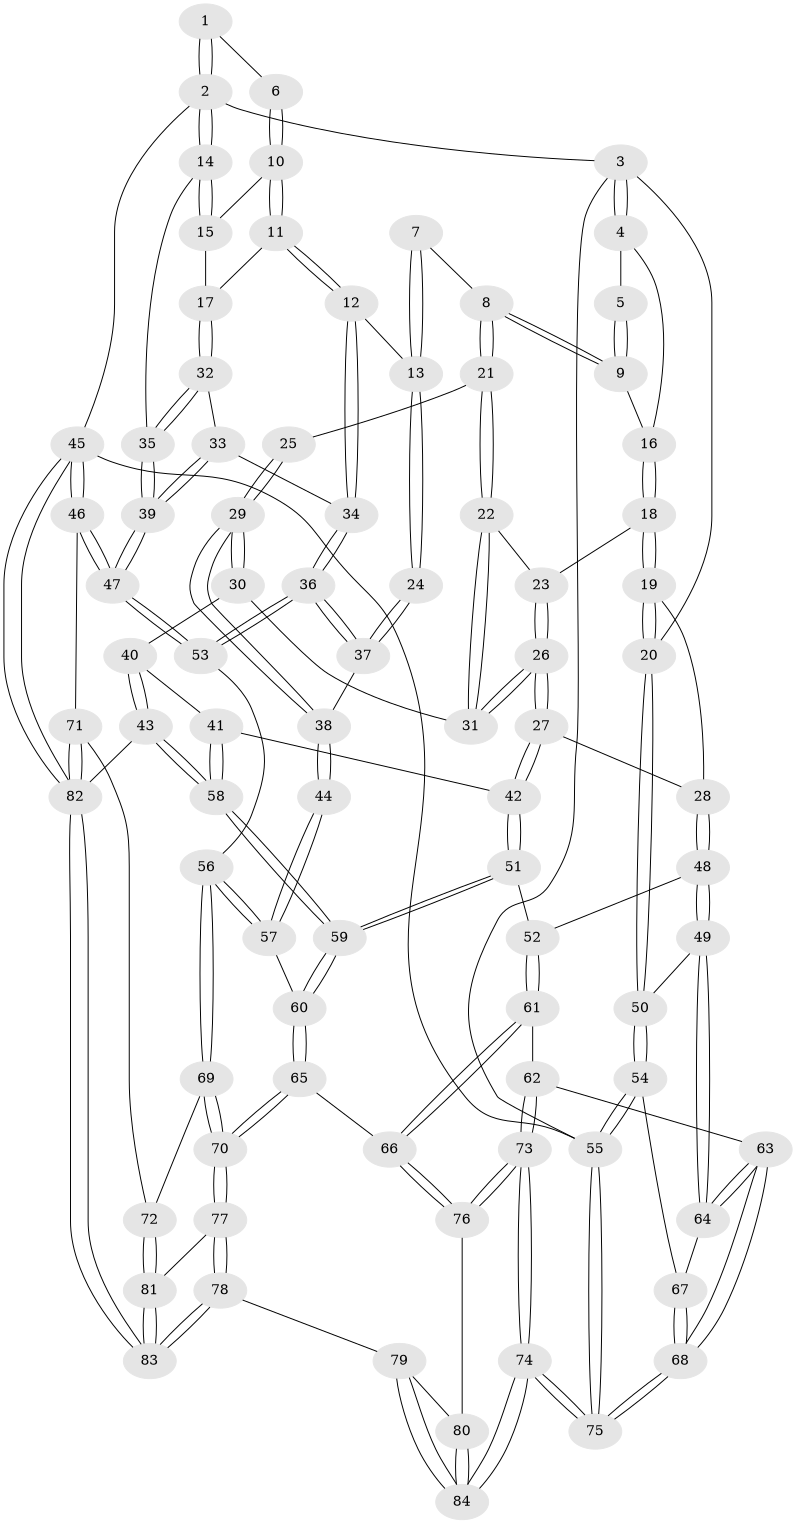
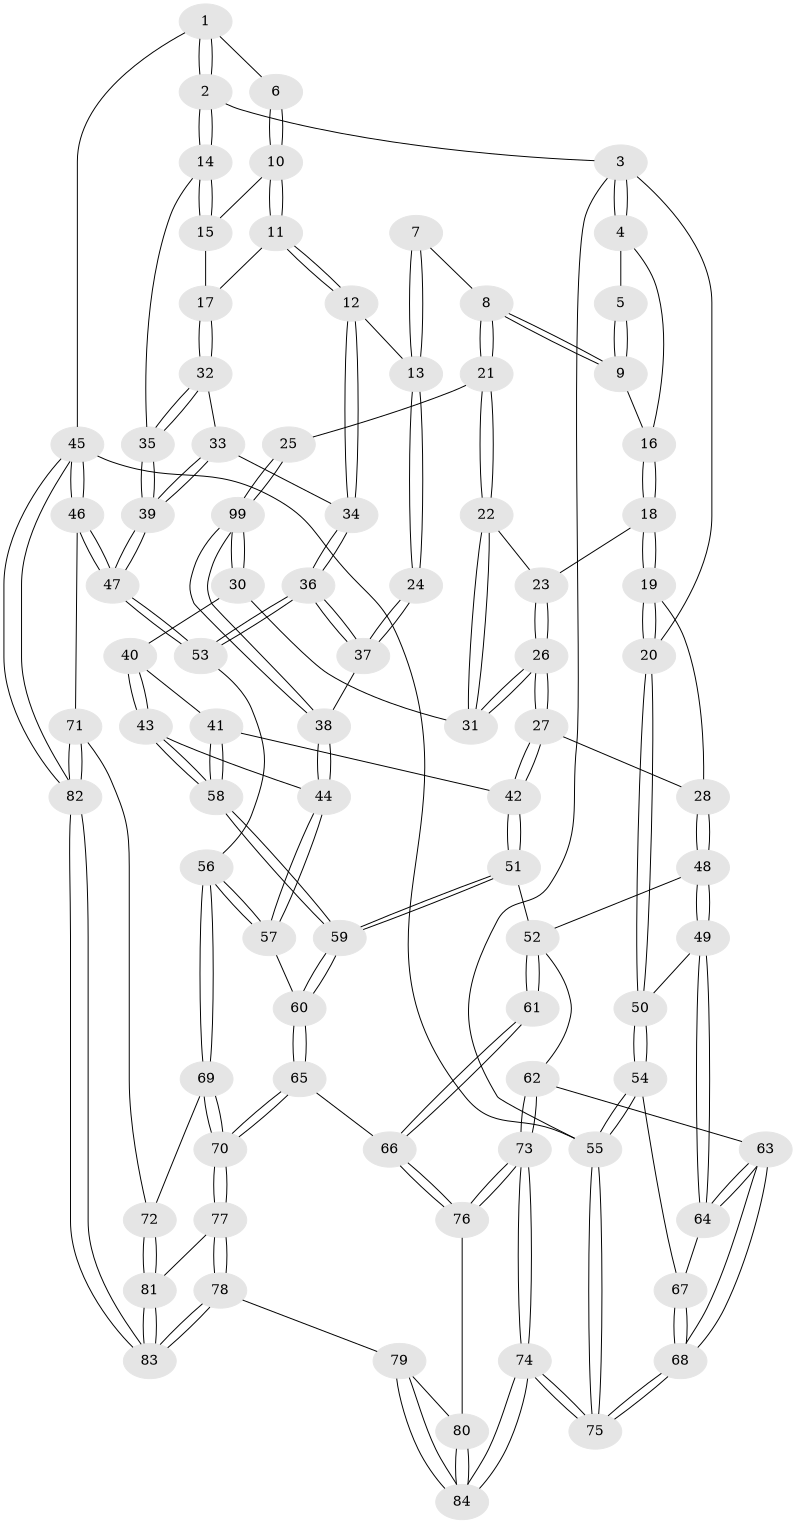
(115, 256) -> (77, 206)
(238, 515) -> (238, 515)
(111, 762) -> (233, 764)
(533, 1044) -> (571, 1009)
